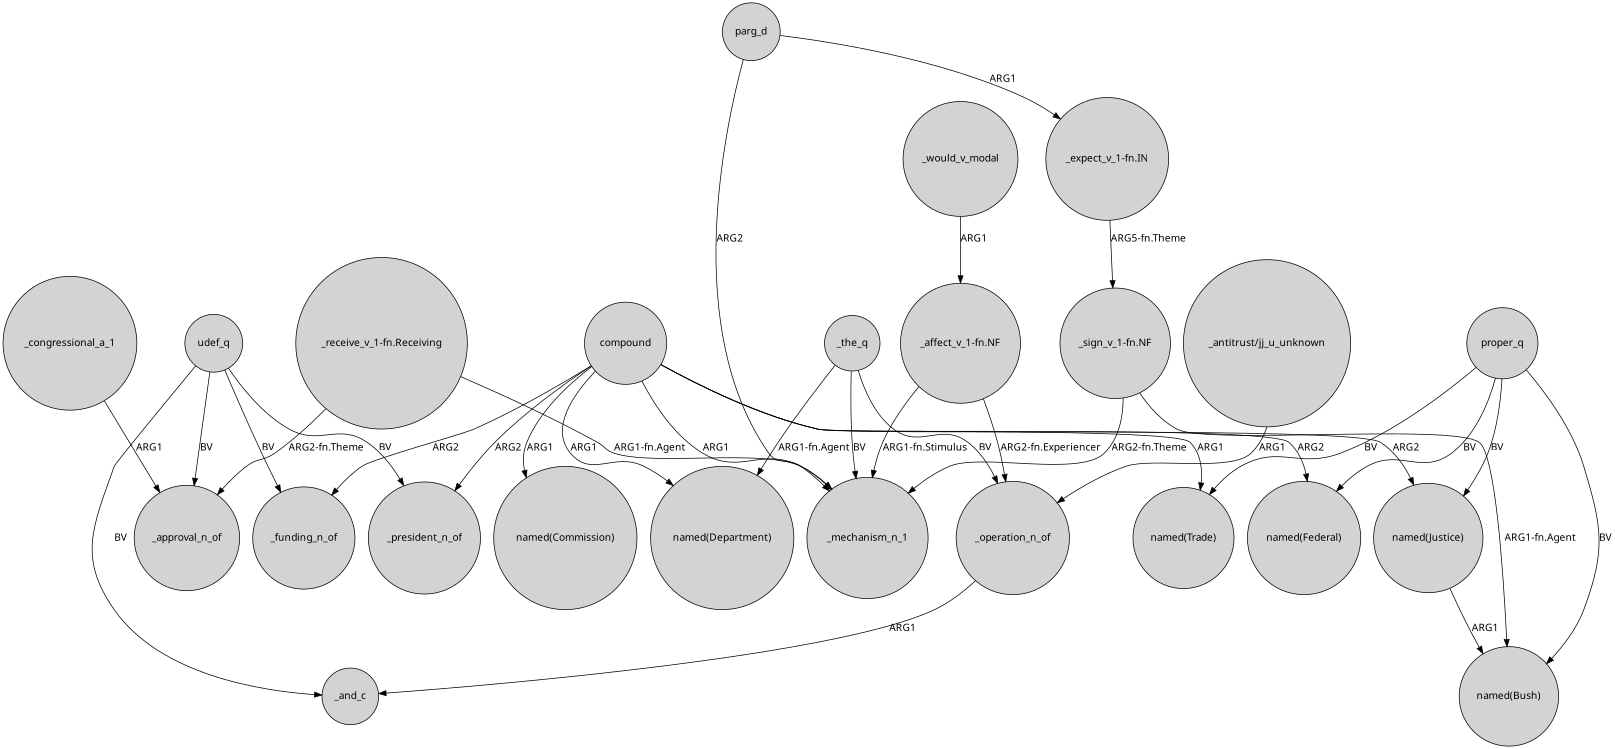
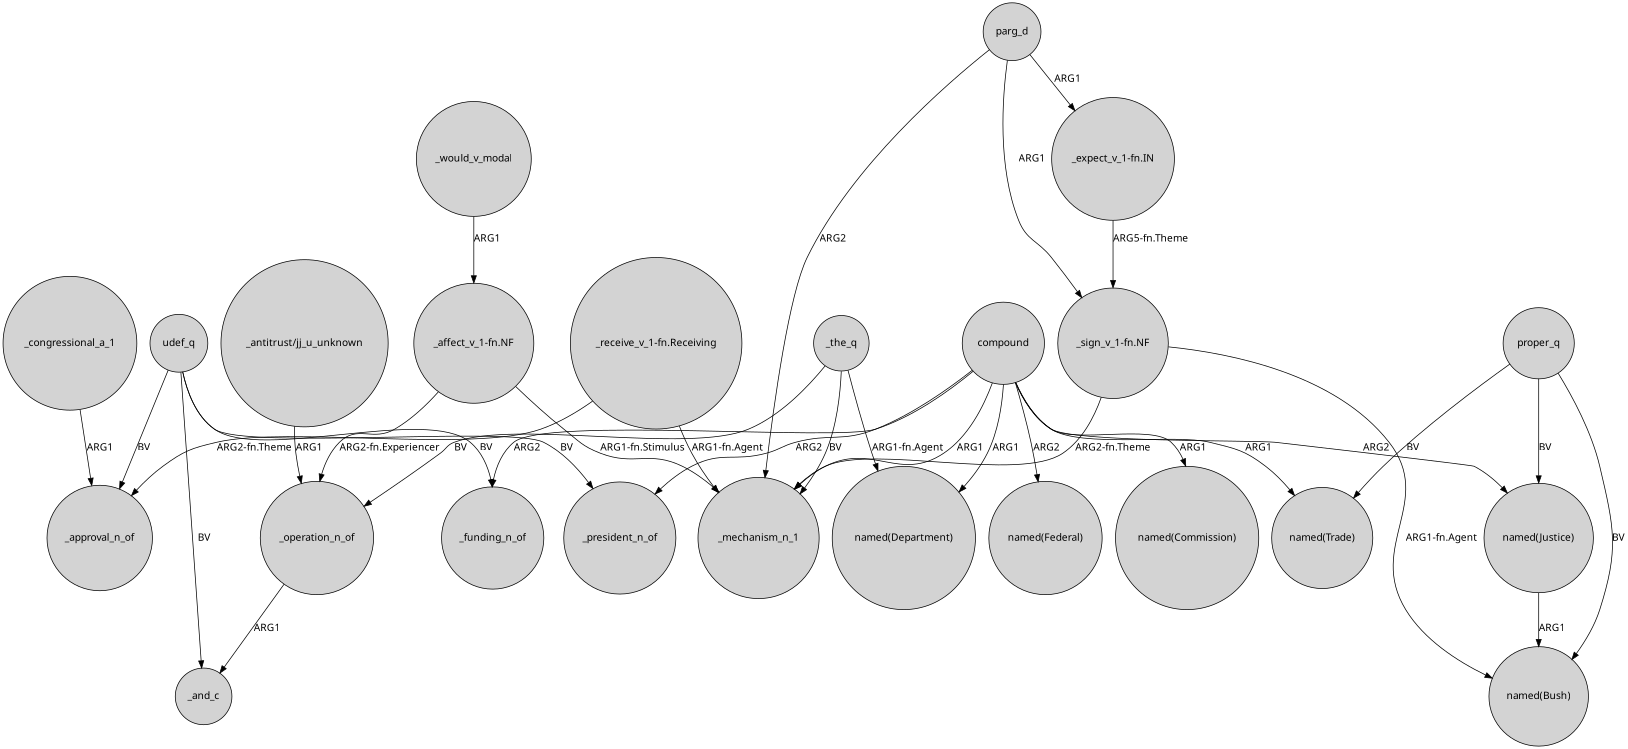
none -> (1009, 187)
(1438, 460) -> none
